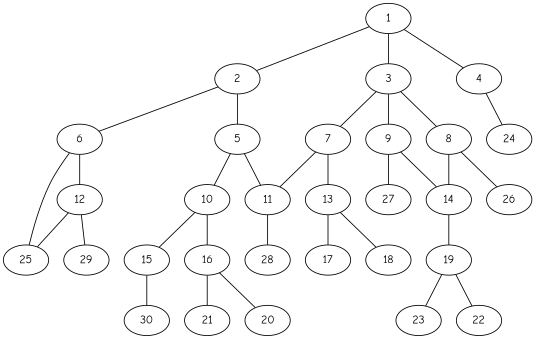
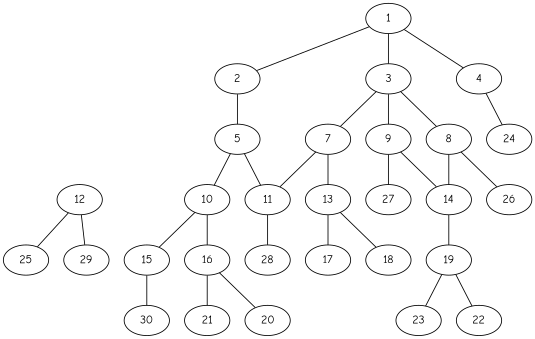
(80, 139) -> none
